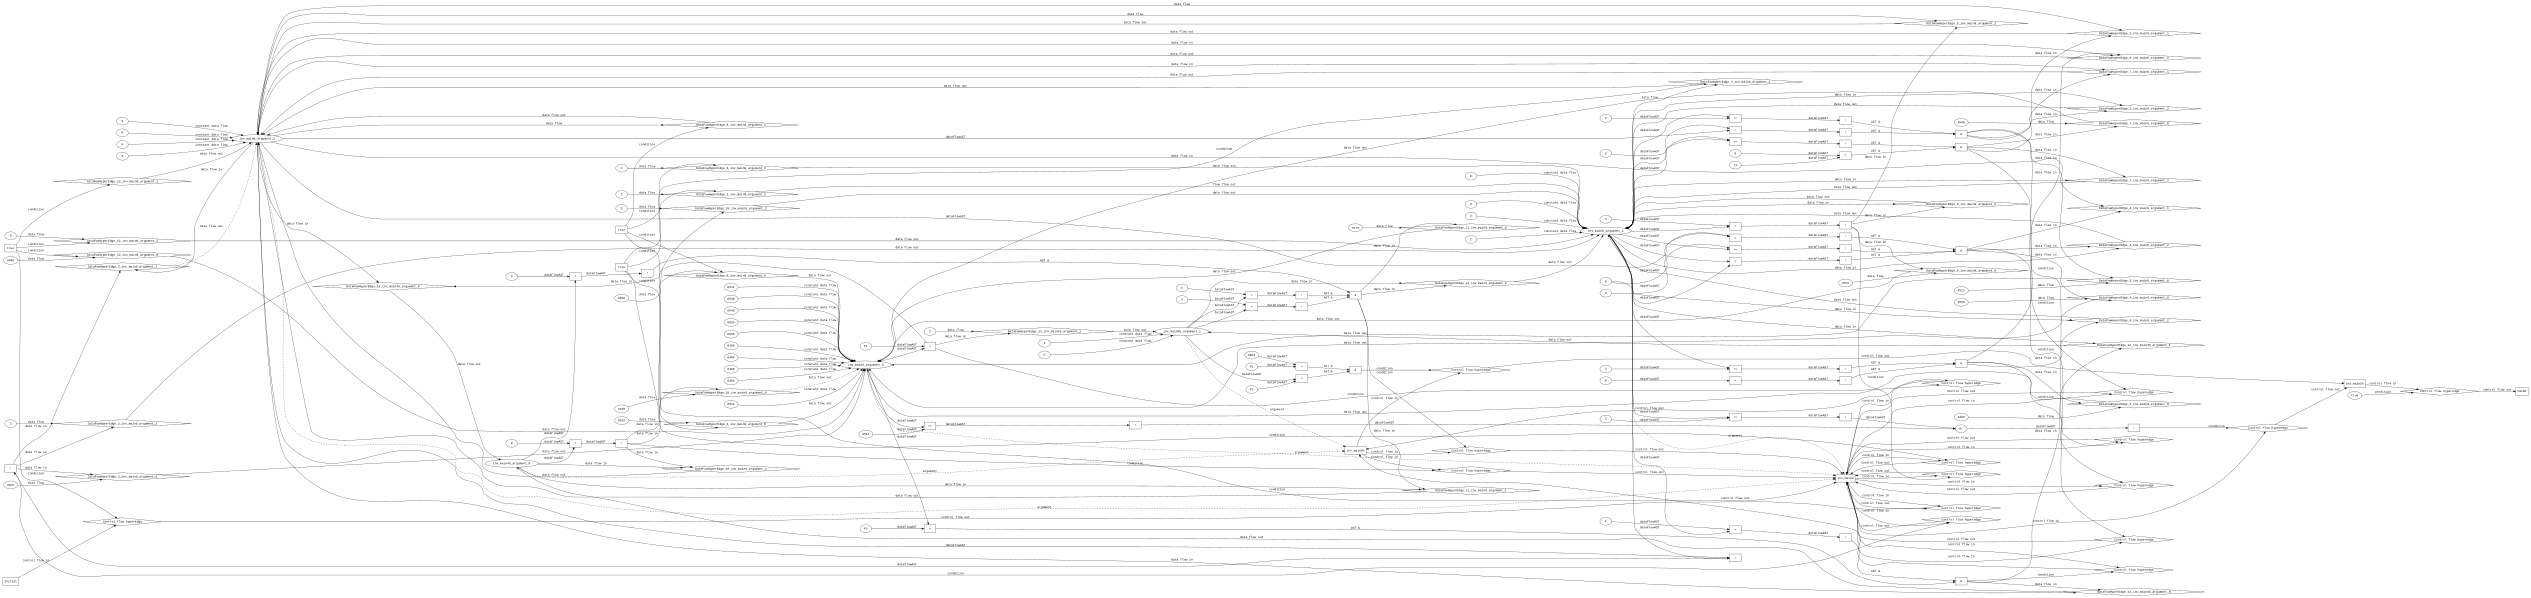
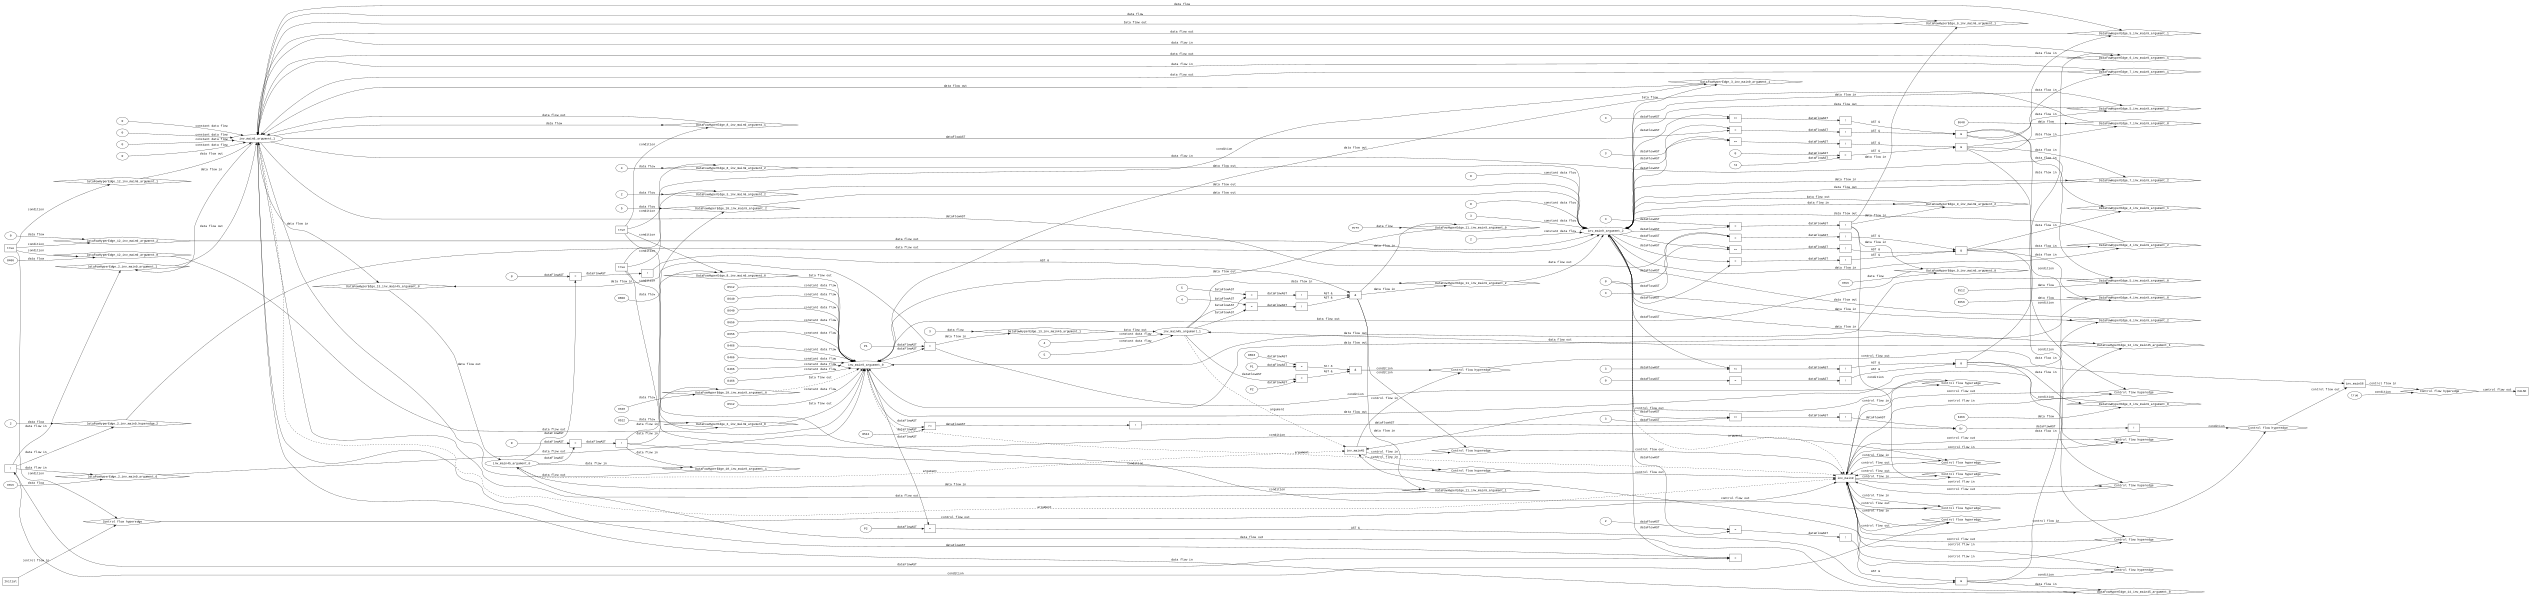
(1224, 184) -> (1224, 184)
(233, 219) -> (233, 219)
(122, 424) -> (122, 424)
